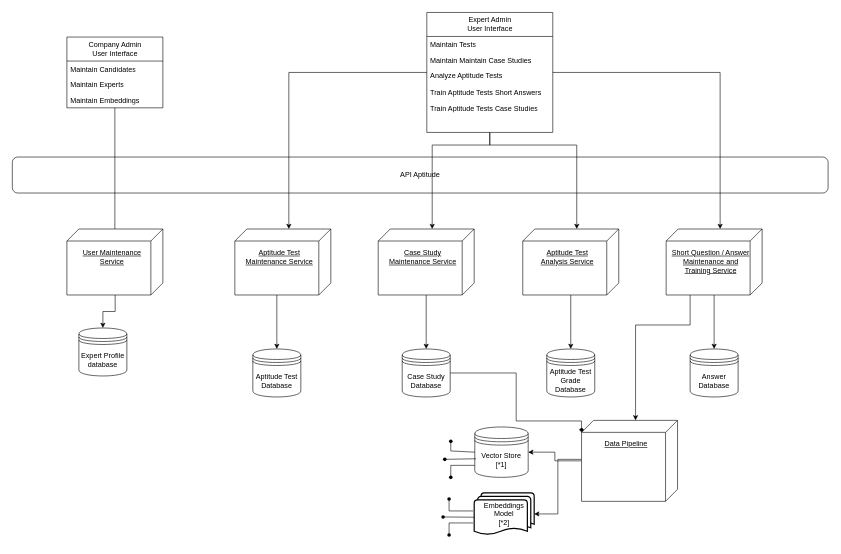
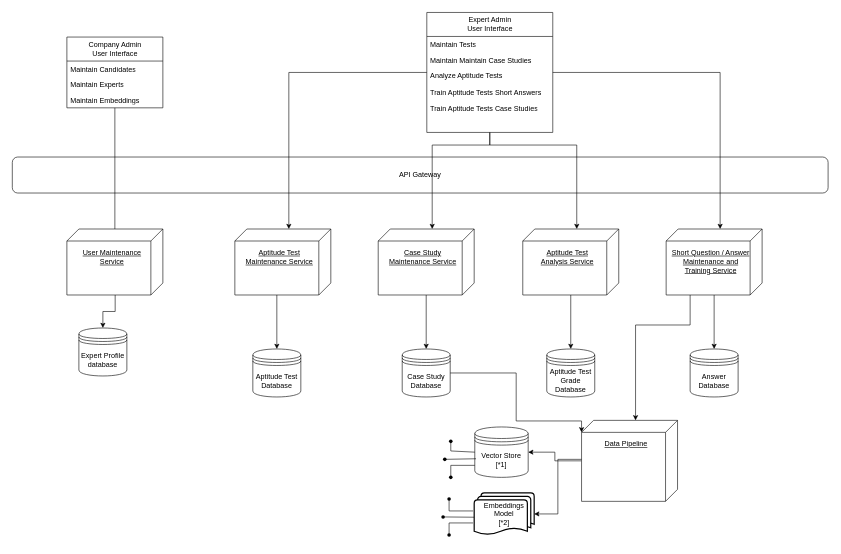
(420, 175) -> (420, 175)
(582, 427) -> (582, 426)
